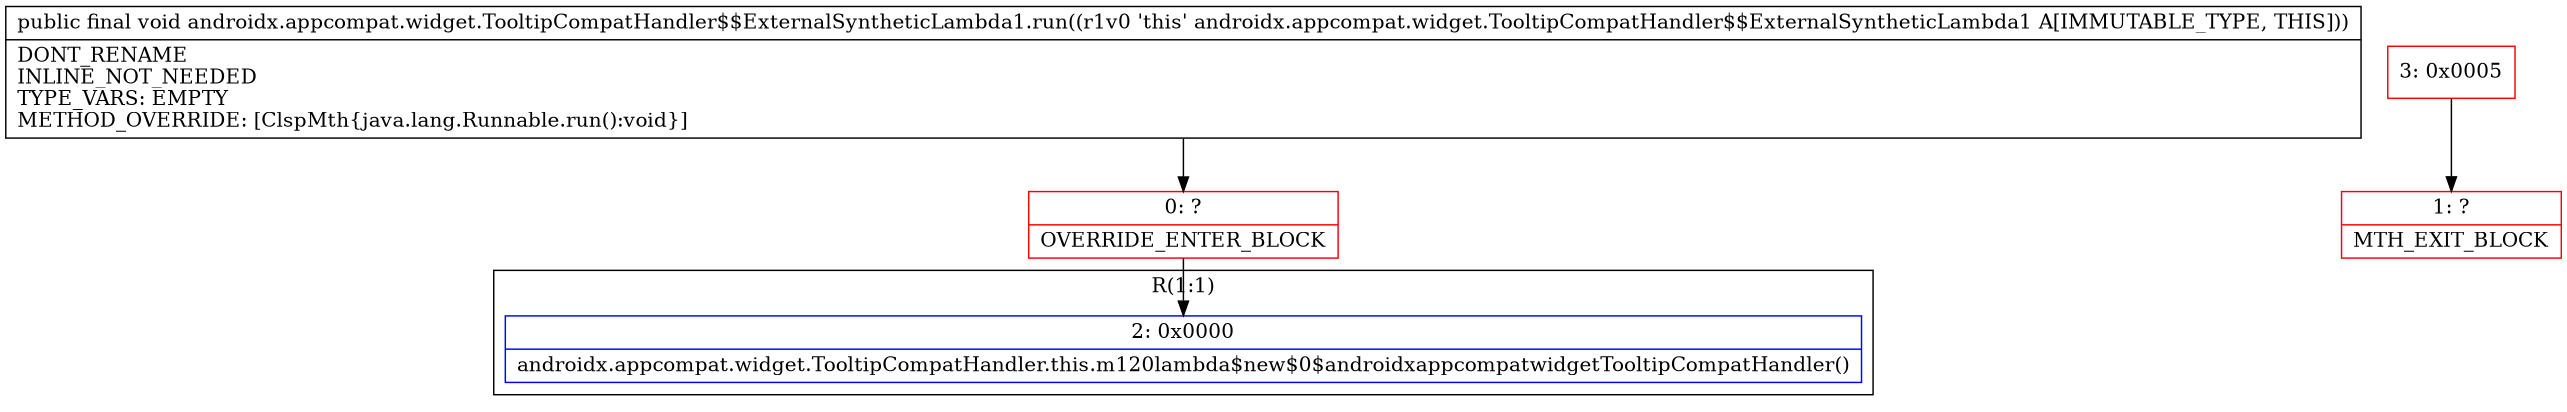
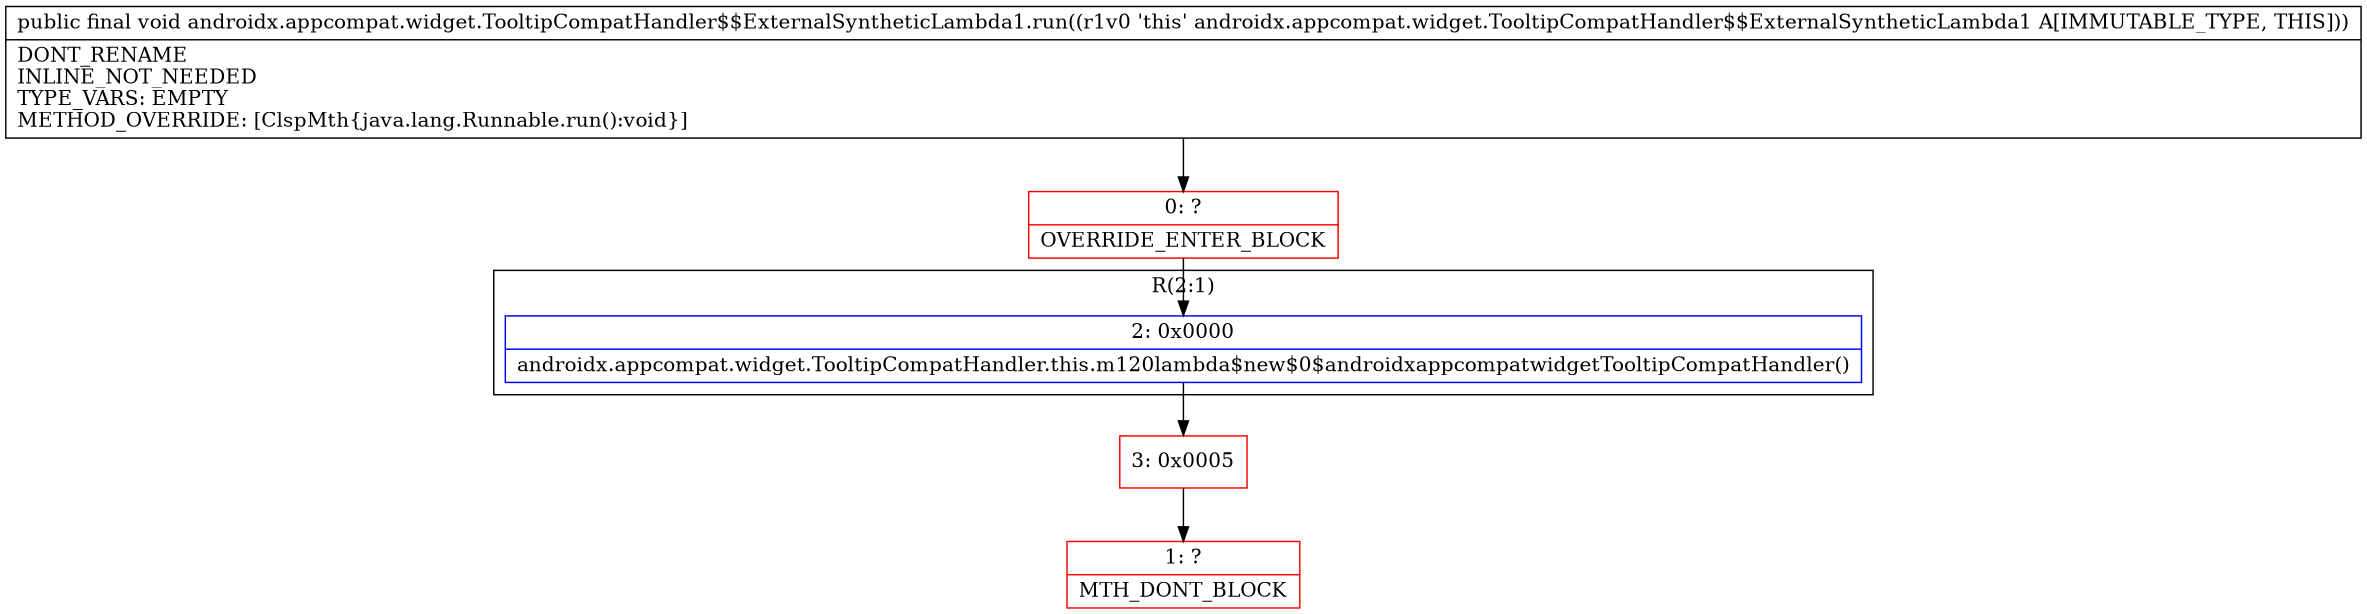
(2451, 241) -> (1183, 591)
(1183, 287) -> (1183, 287)
none -> (1183, 404)
